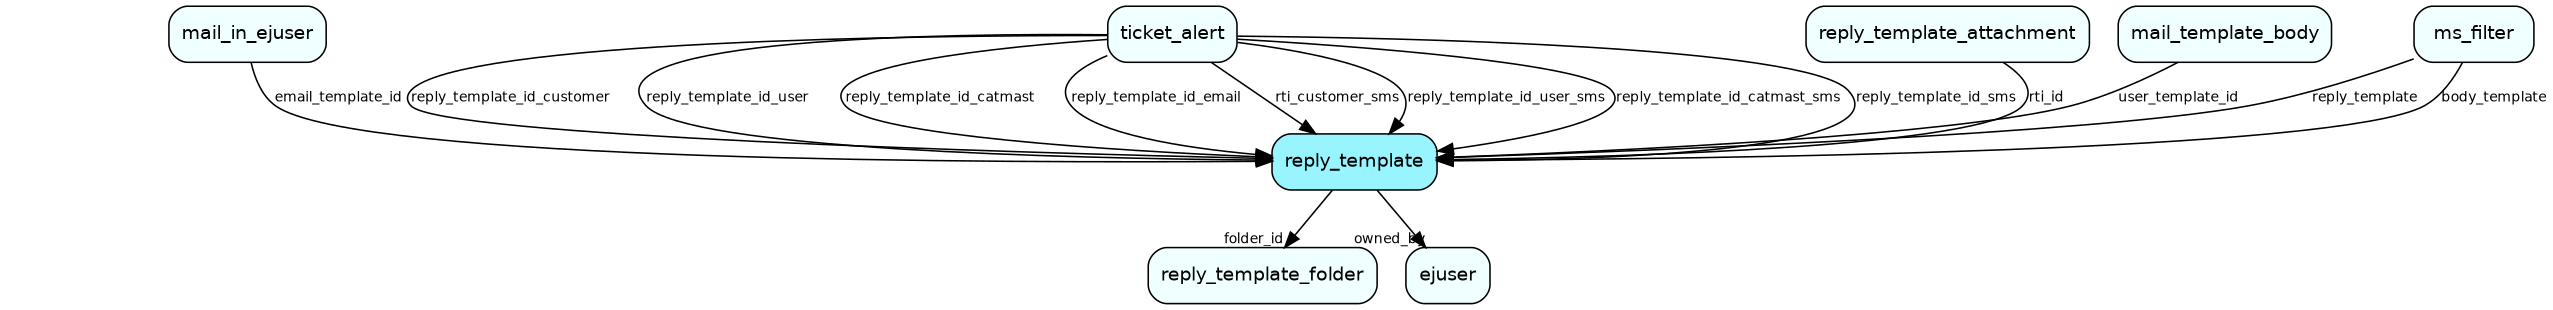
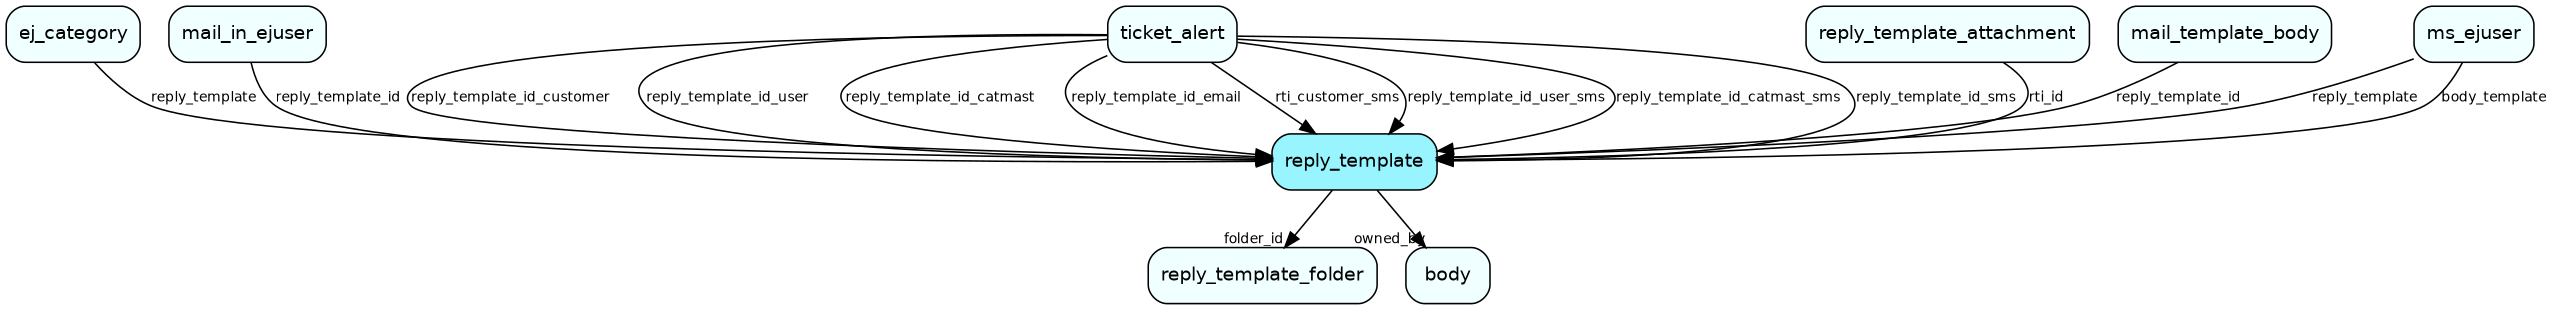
none -> (73, 34)
(2474, 34) -> (2474, 34)
(339, 98) -> (339, 98)
(2179, 98) -> (2179, 98)
(1448, 276) -> (1448, 276)
